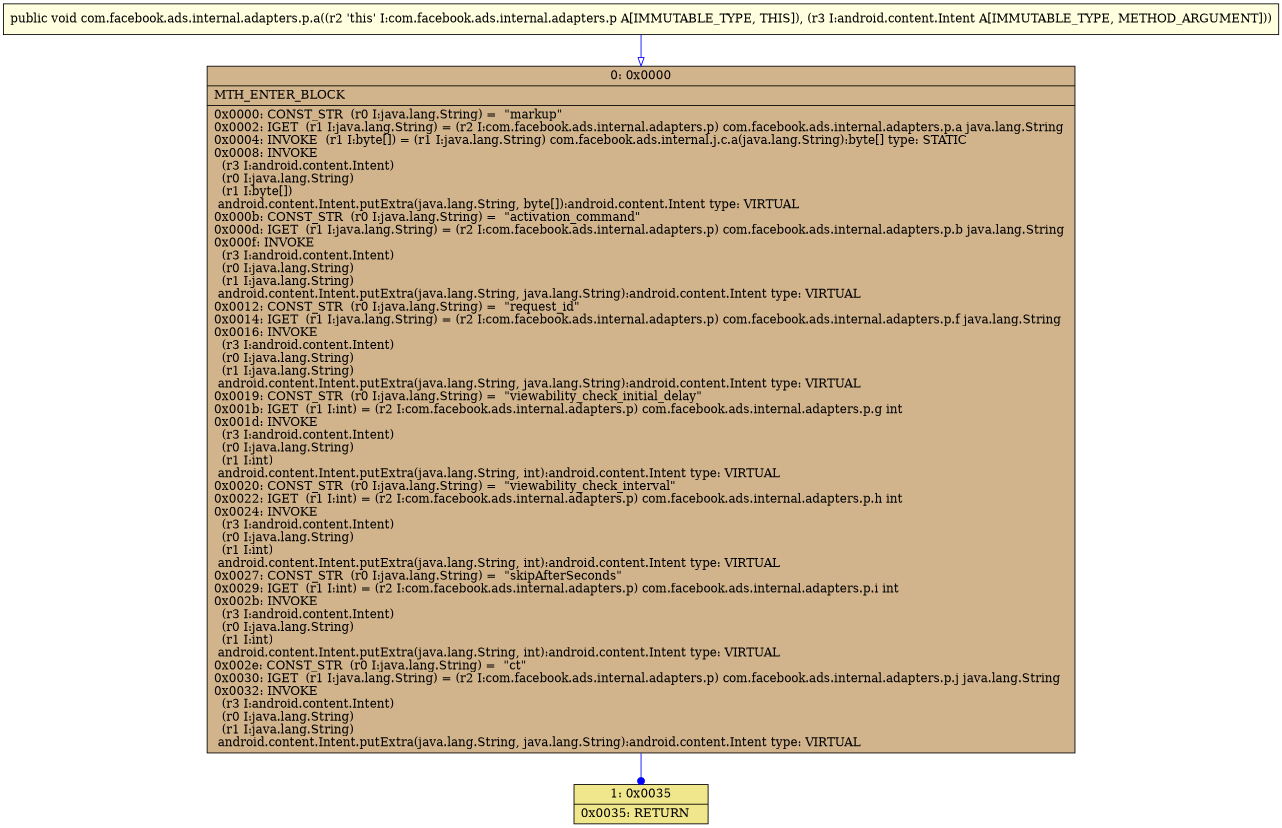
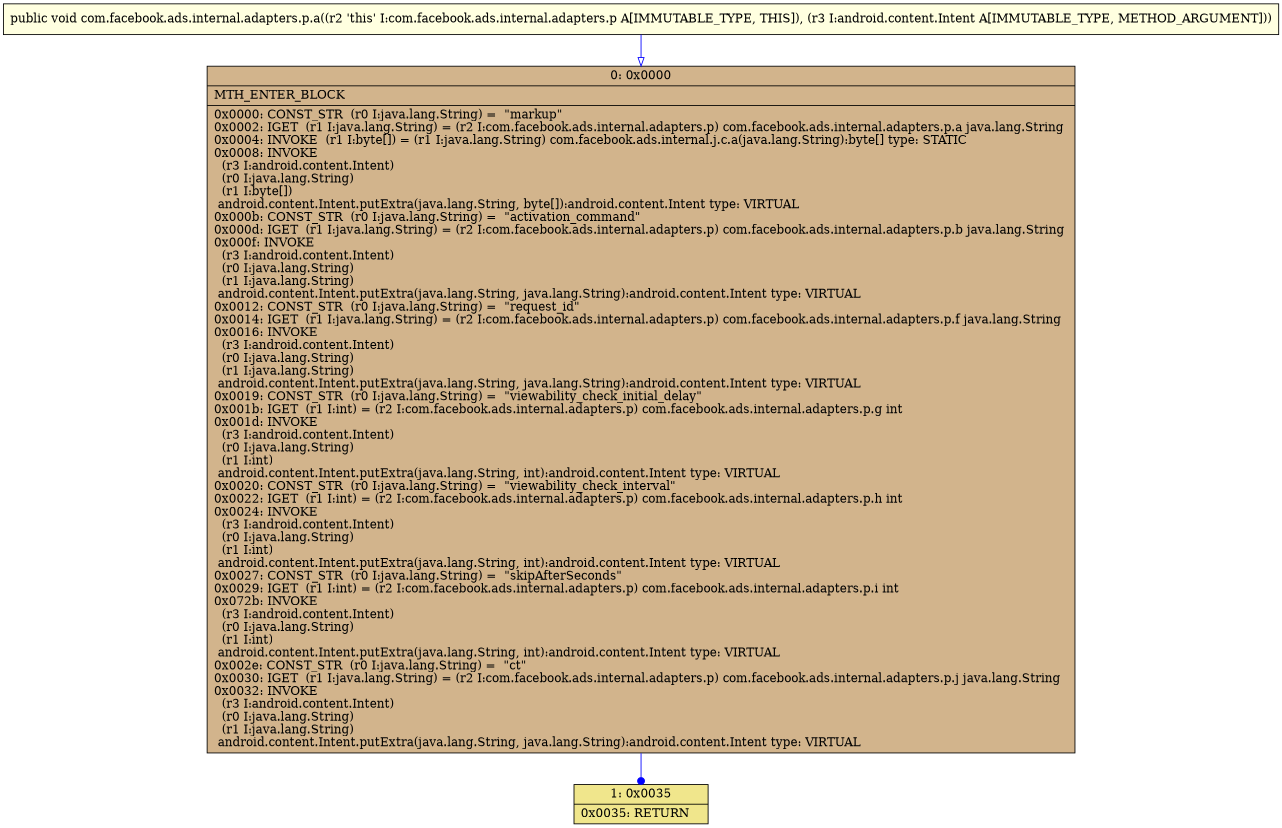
(270, 602) -> (270, 602)
